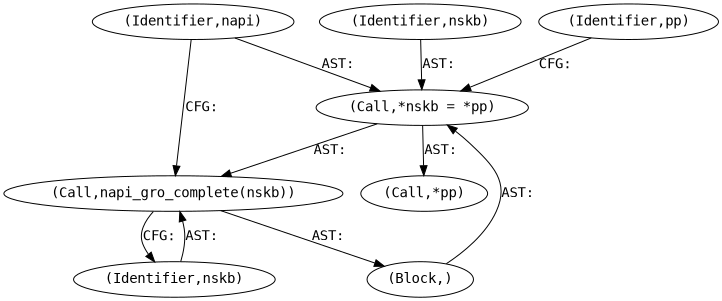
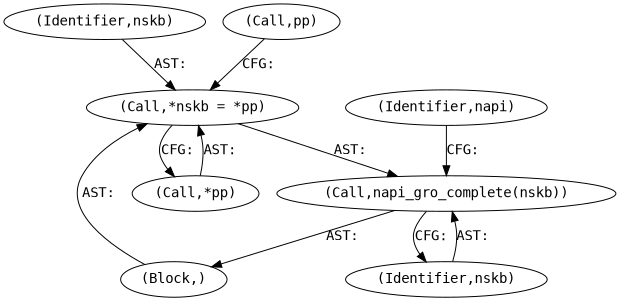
(629, 22) -> (281, 22)
(303, 63) -> (203, 156)
(445, 151) -> (182, 151)
